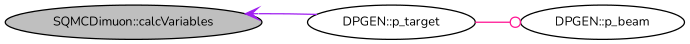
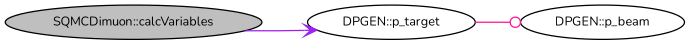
(288, 14) -> (275, 31)
